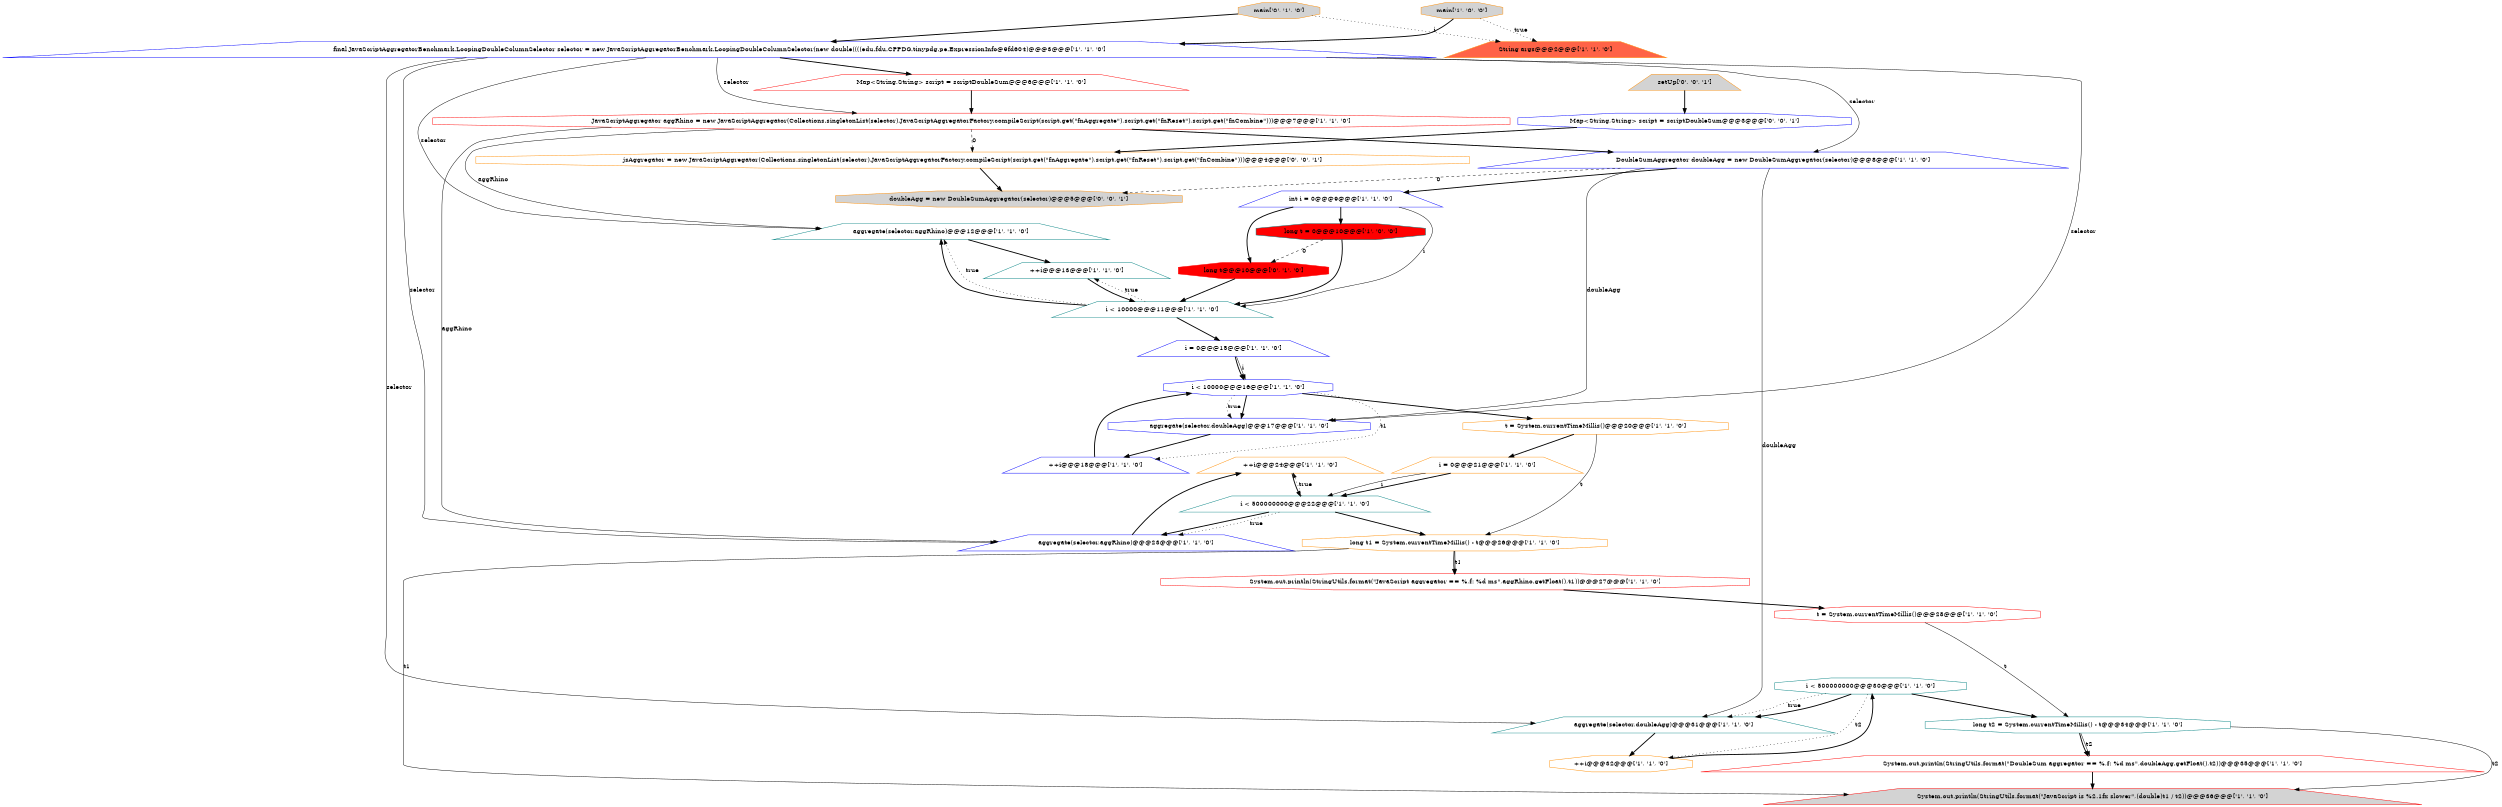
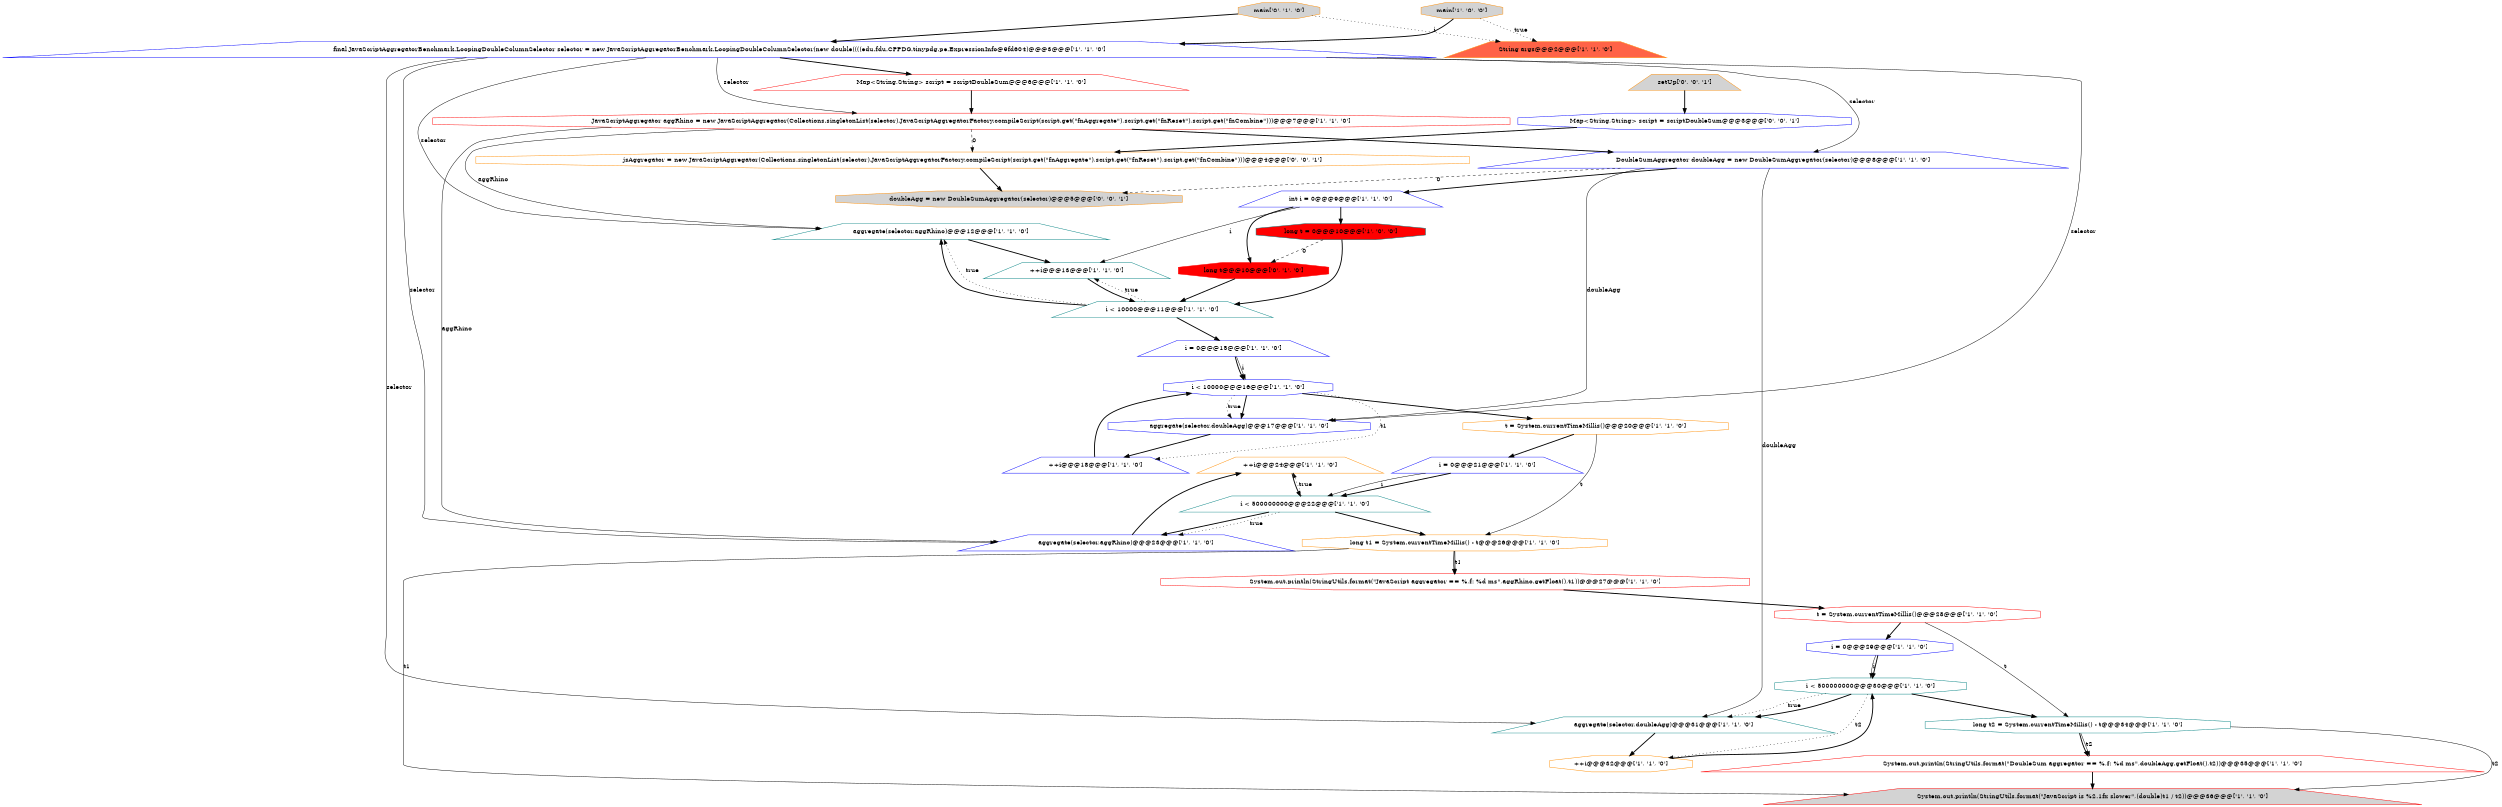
(1371, 282) -> (1201, 232)
(1487, 465) -> (1487, 465)
none -> (1880, 647)
